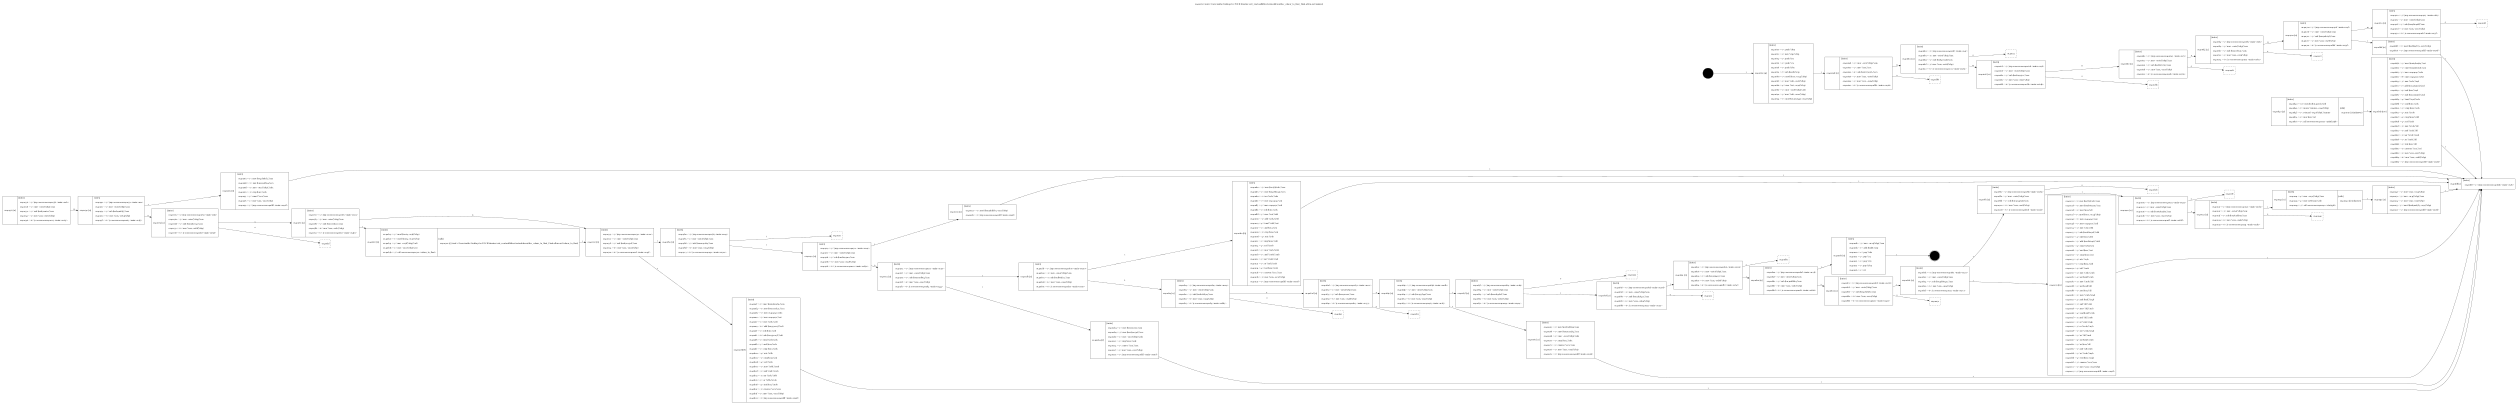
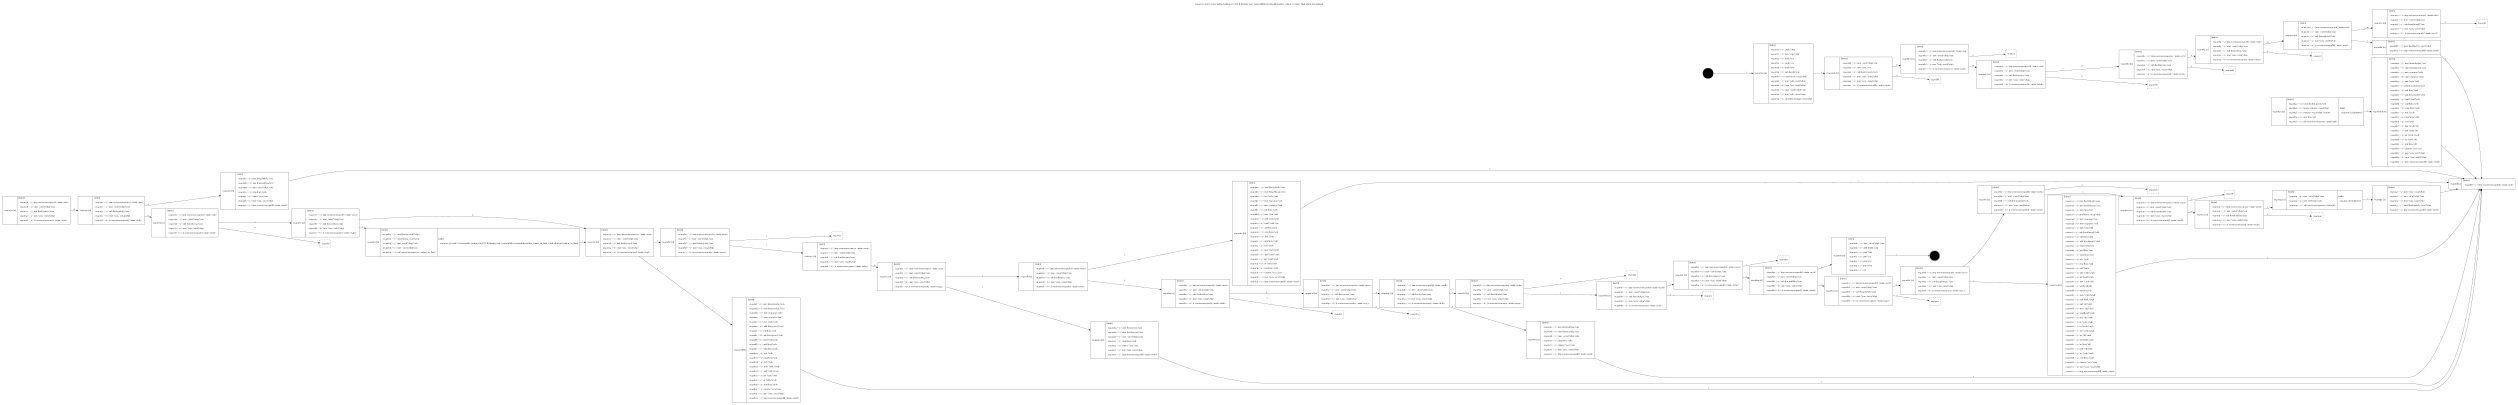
(982, 212) -> none
